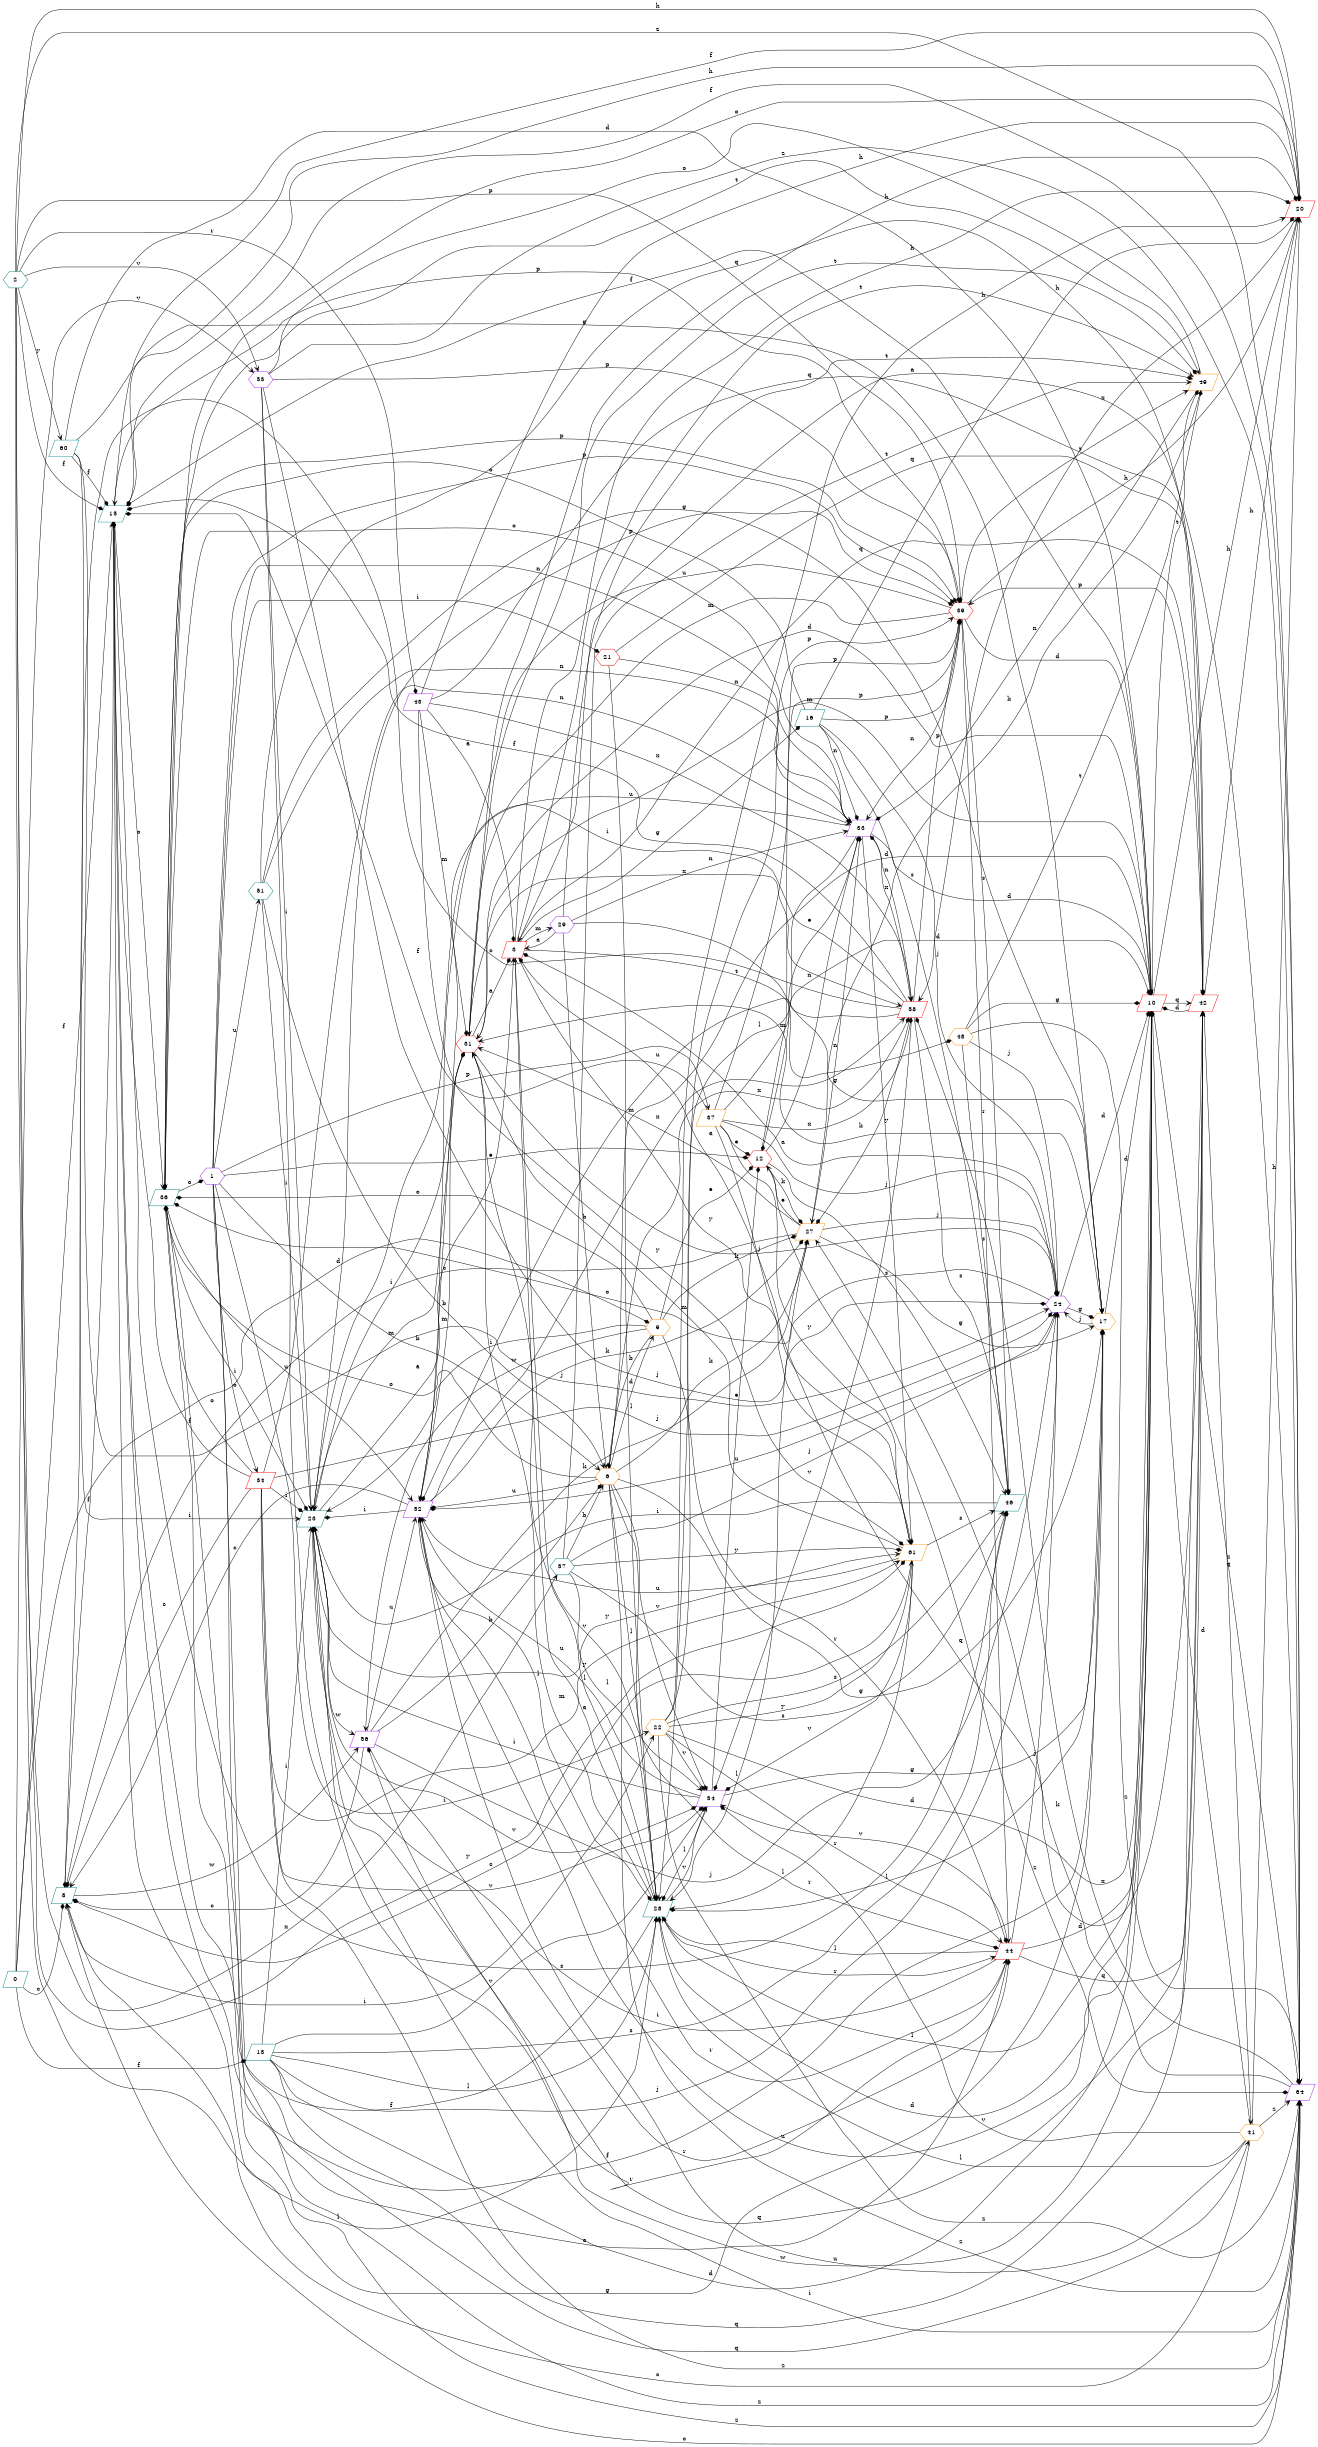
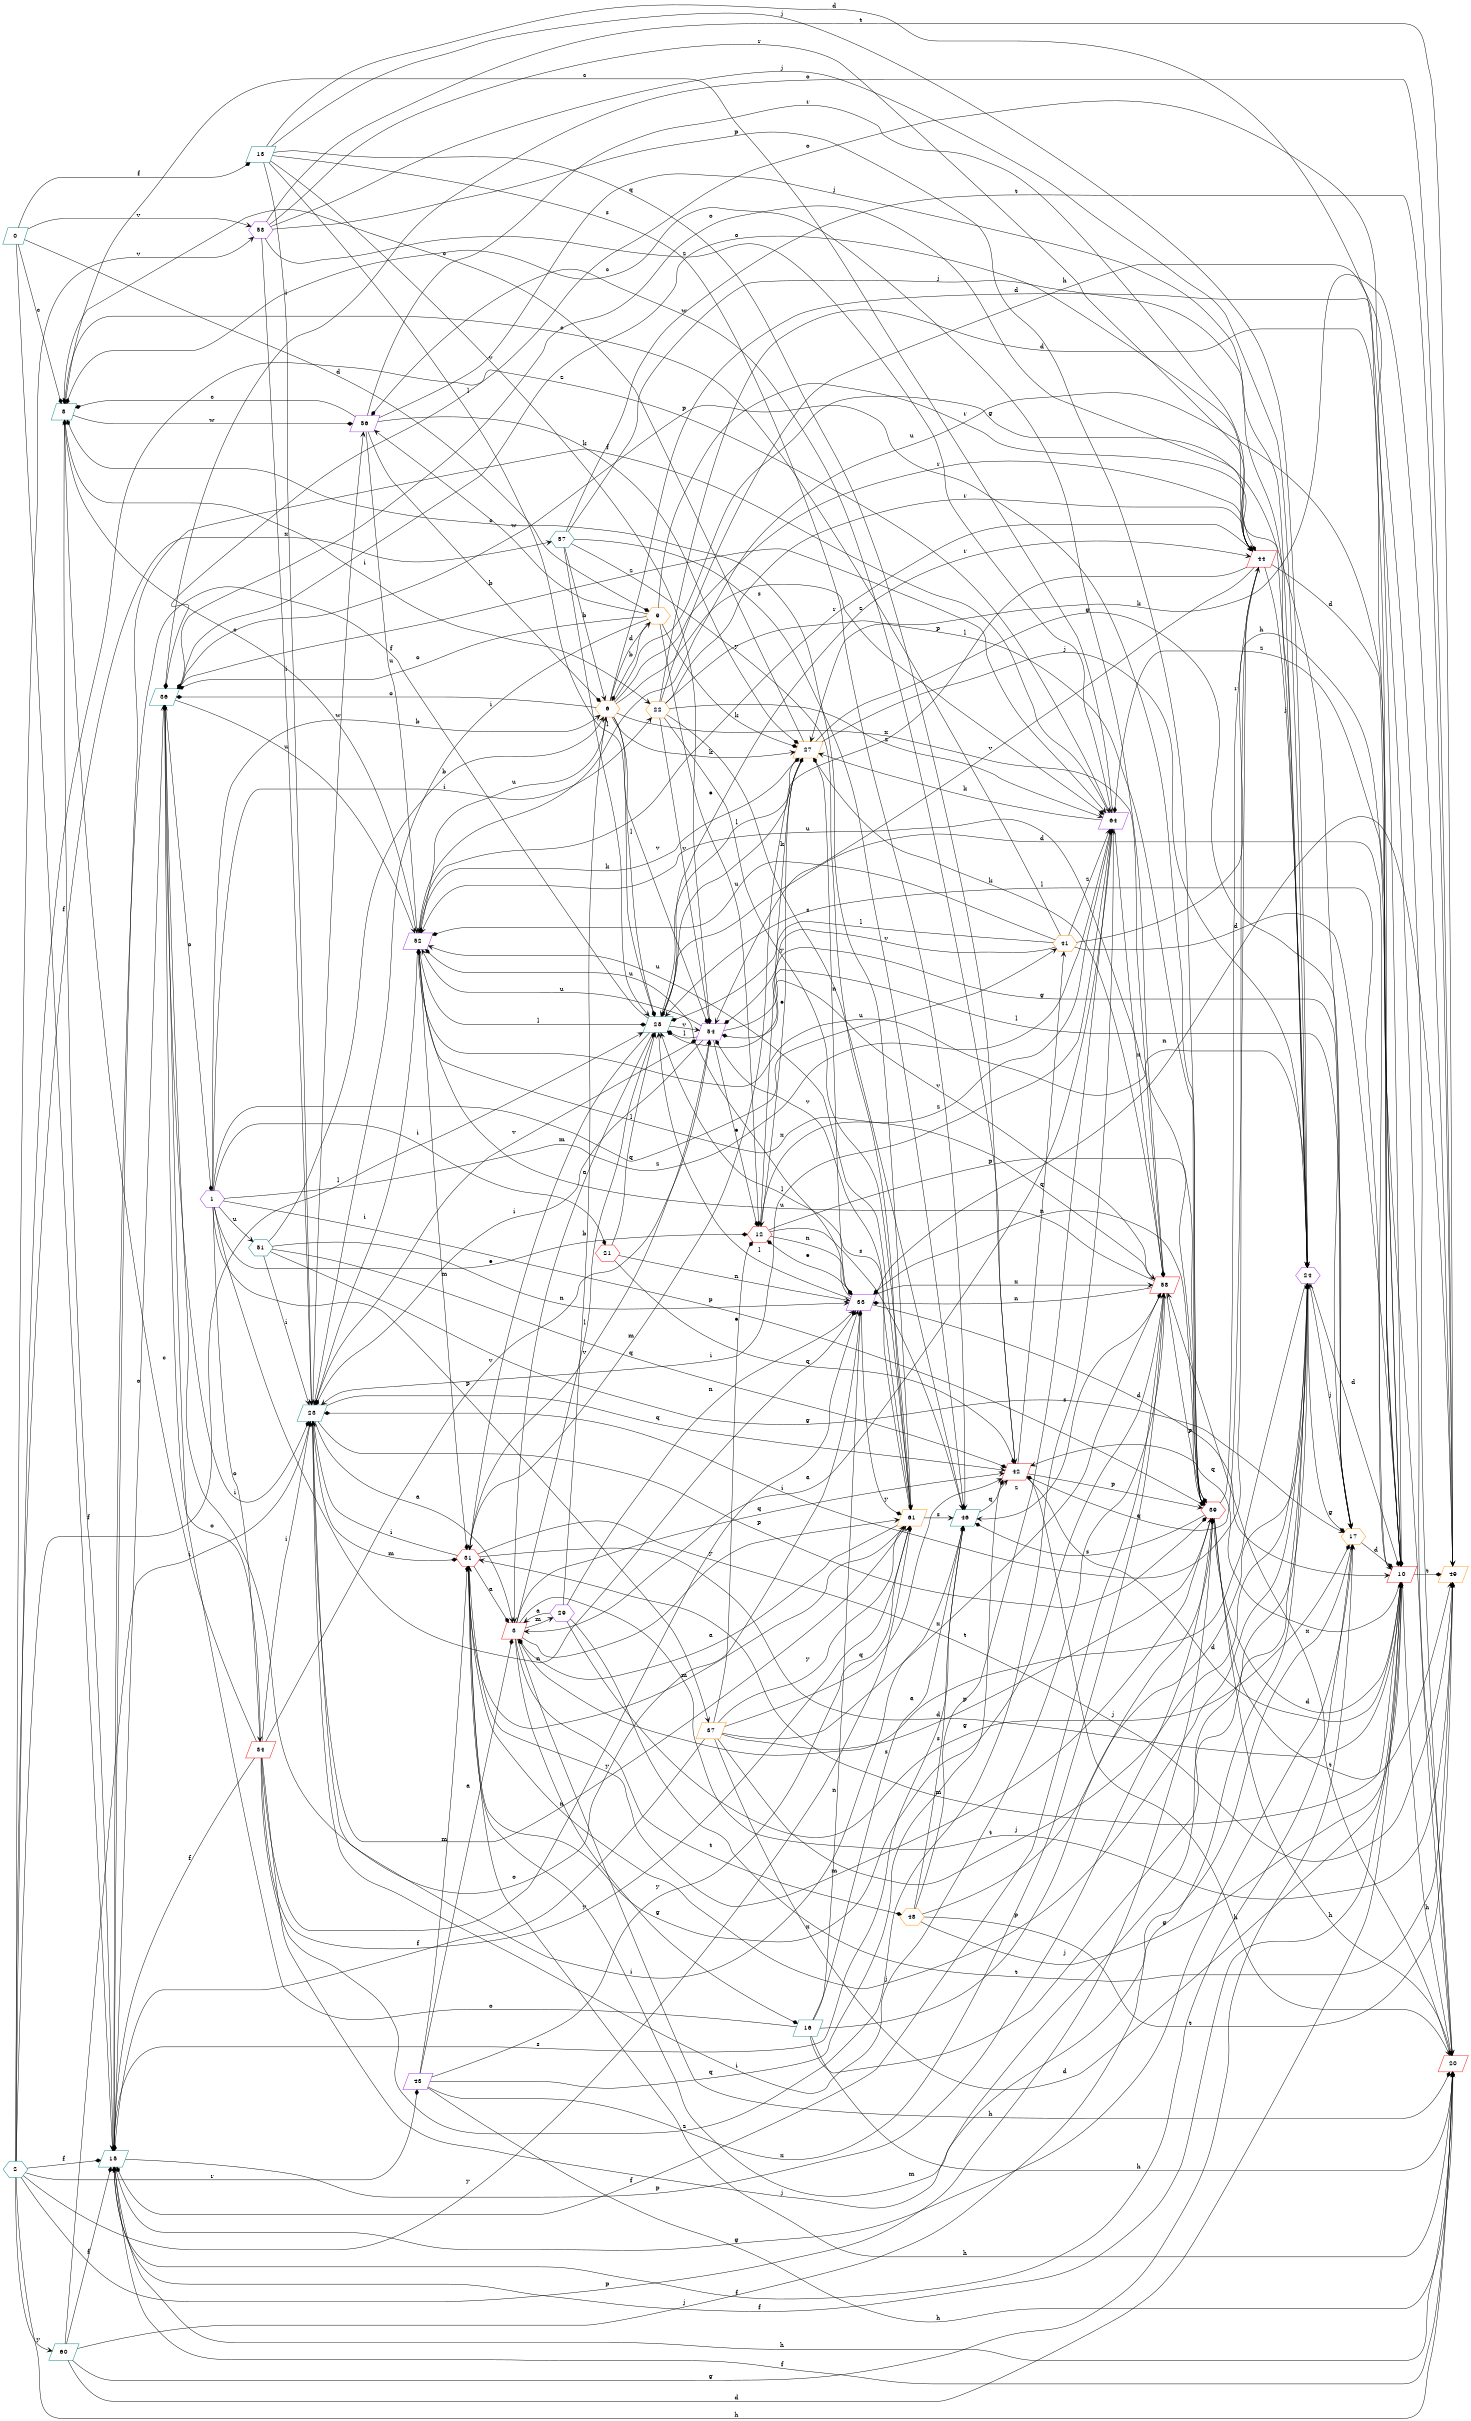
(554, 1178) -> (731, 1859)
none -> (995, 1500)
(242, 1859) -> (210, 424)
